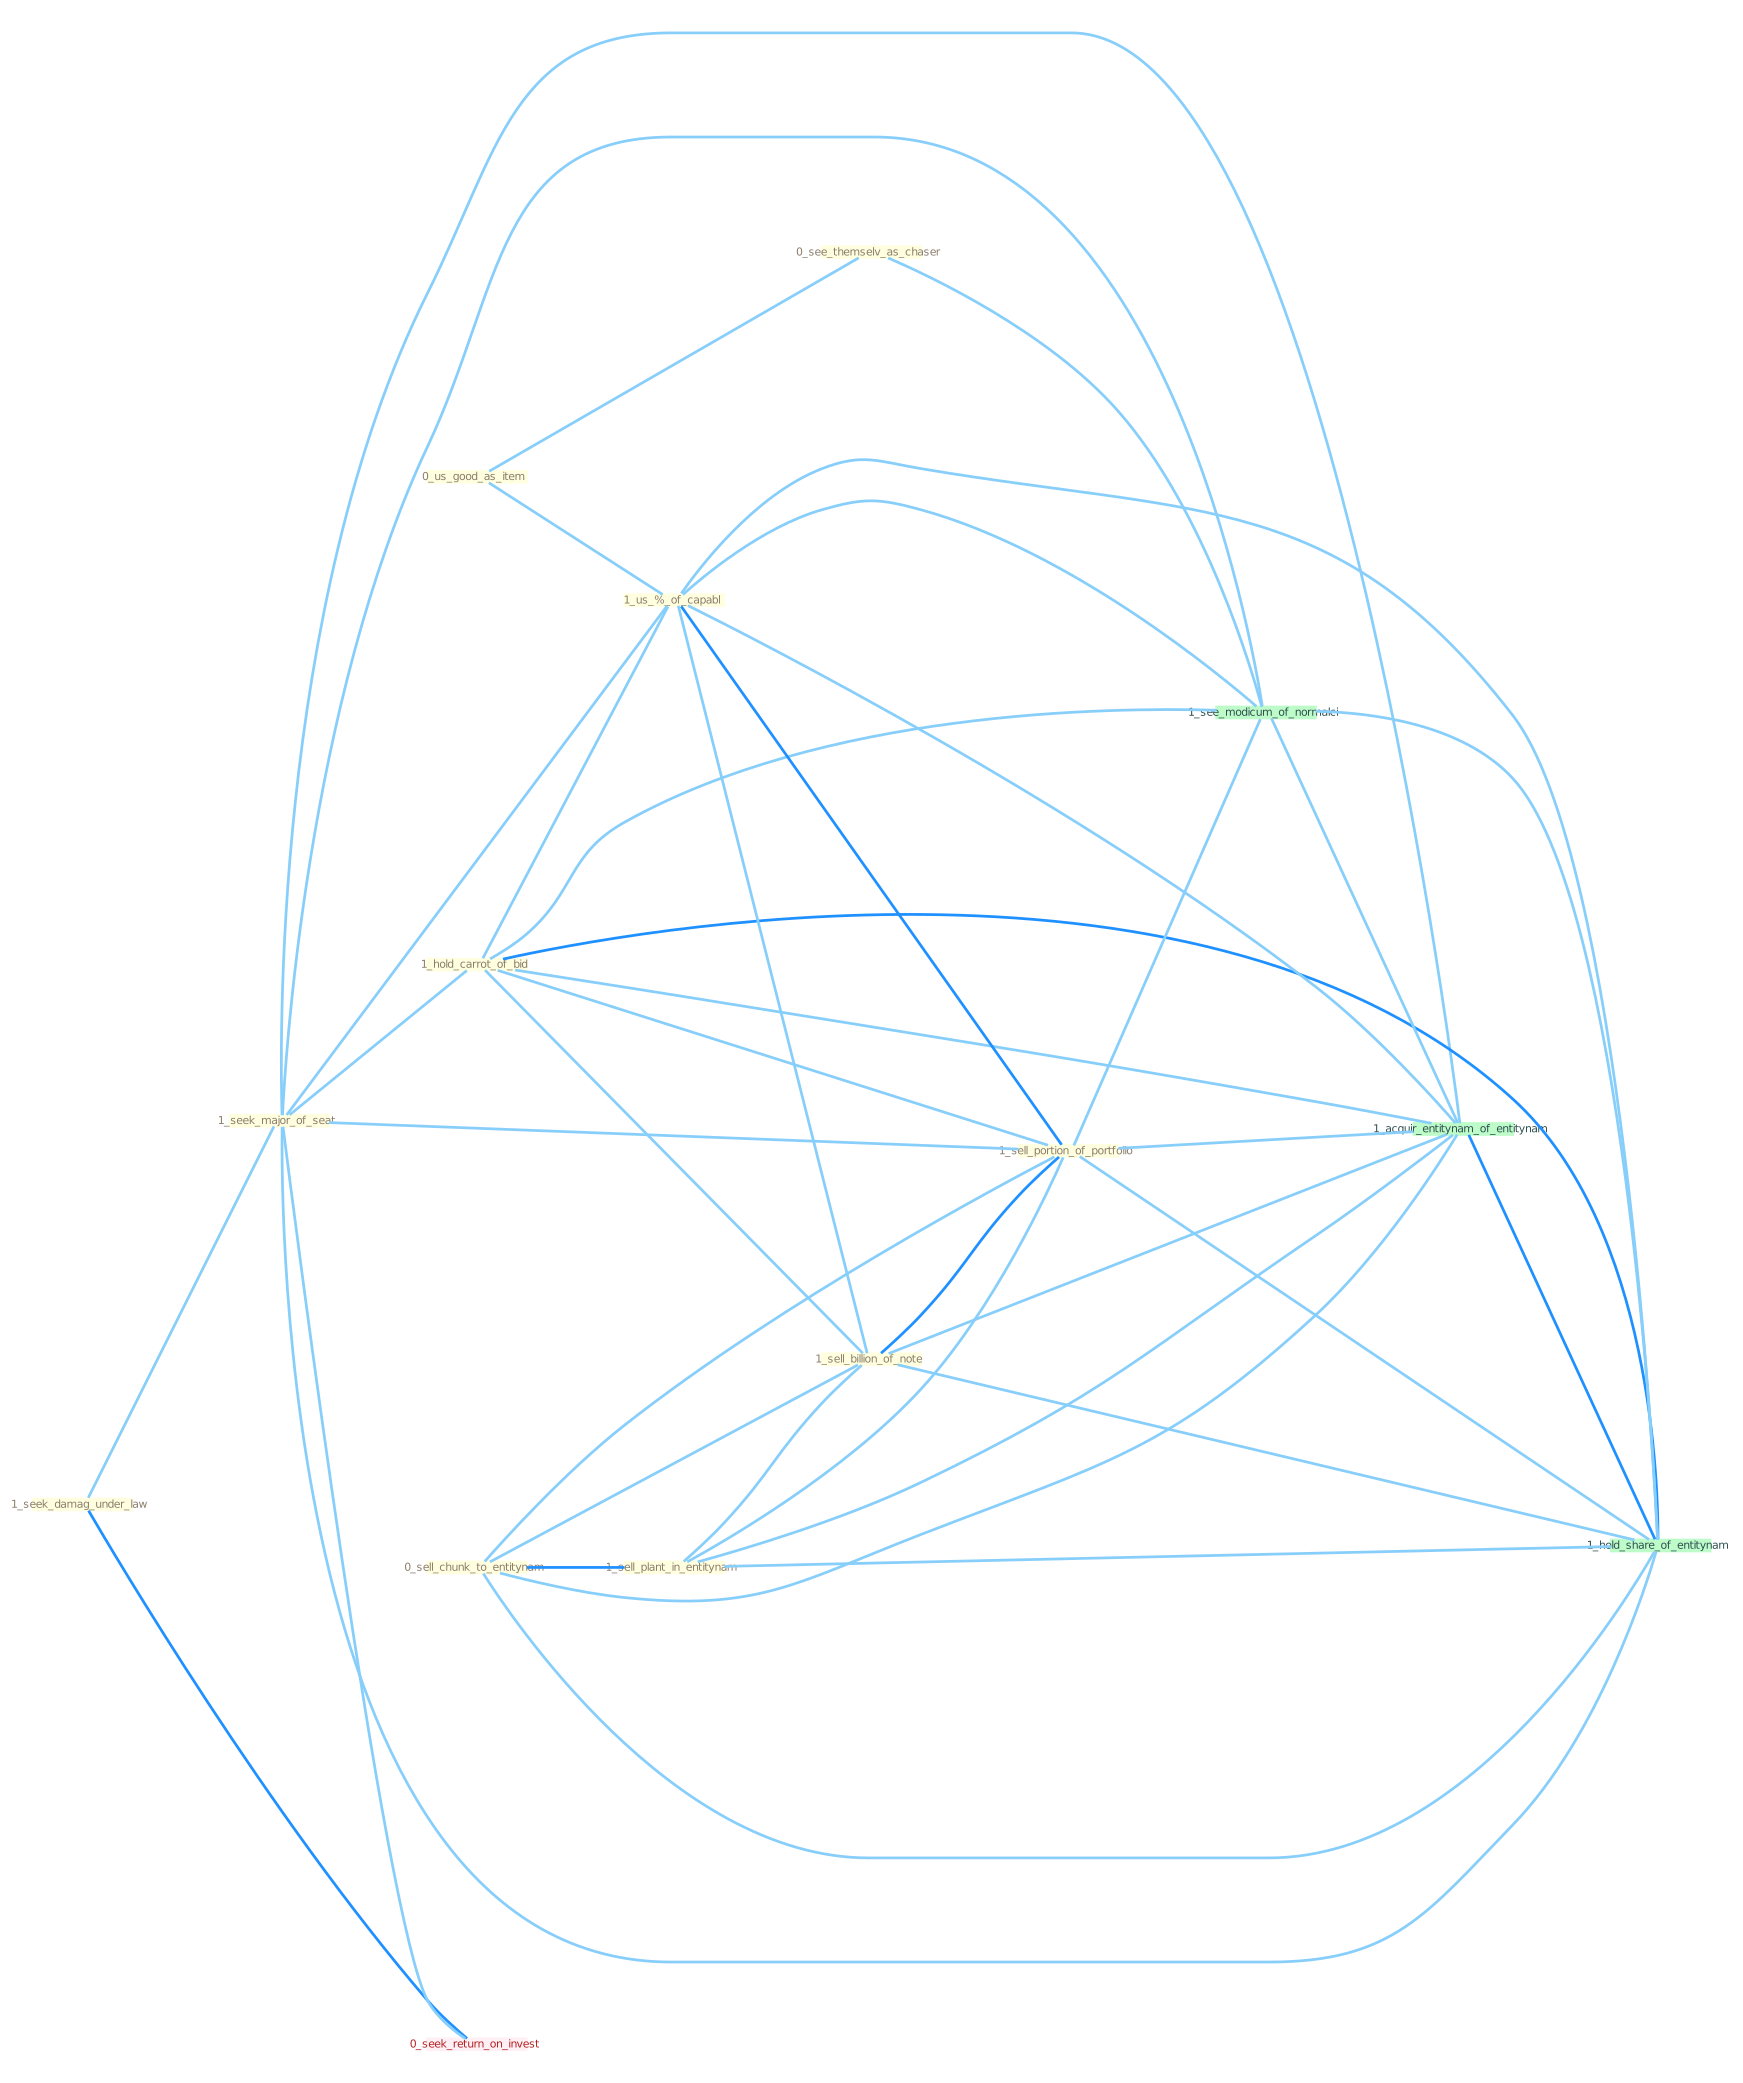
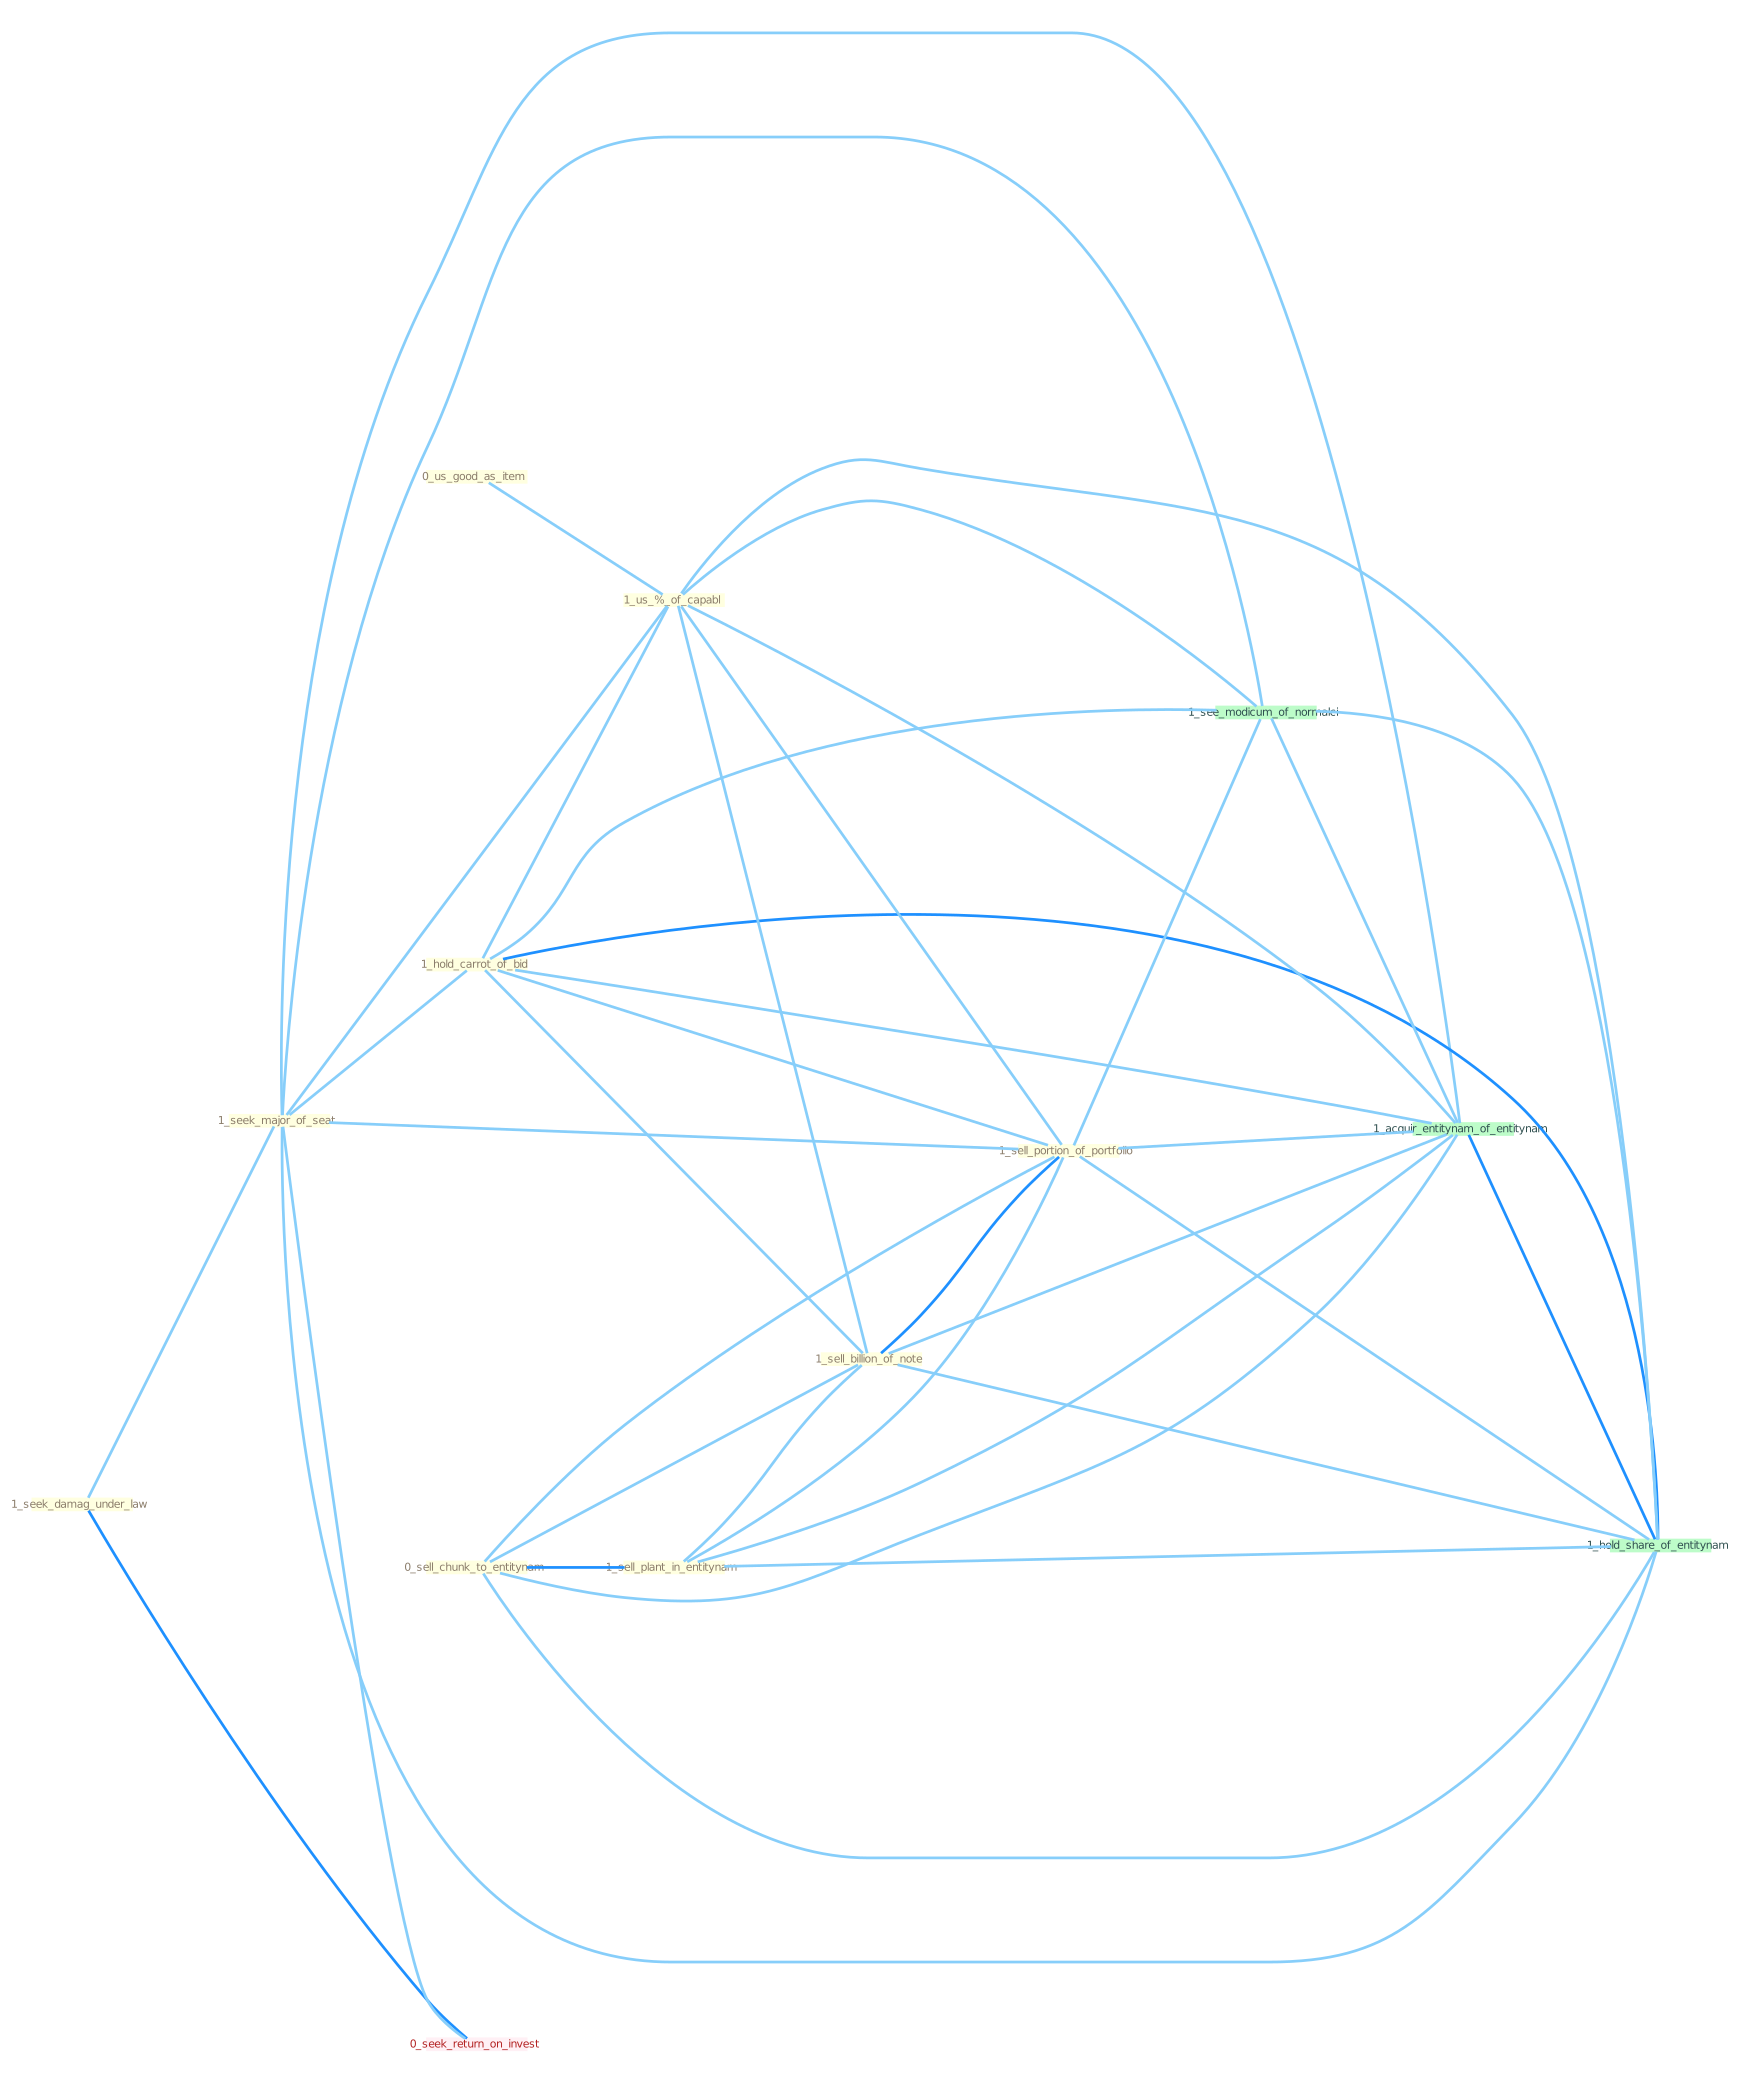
(871, 252) -> none
(871, 876) -> (871, 876)
